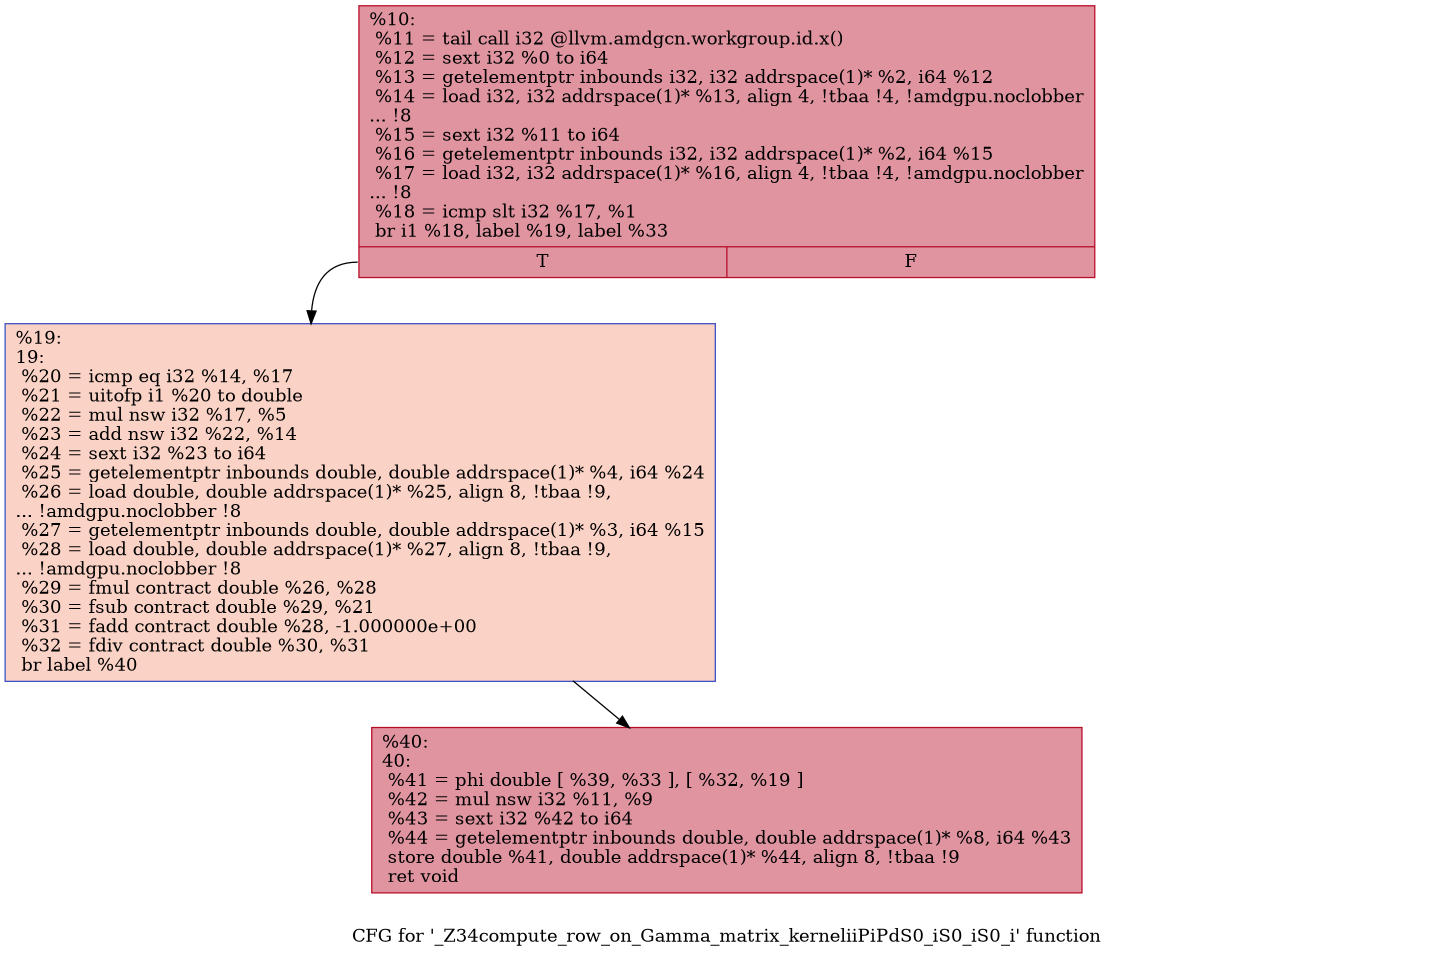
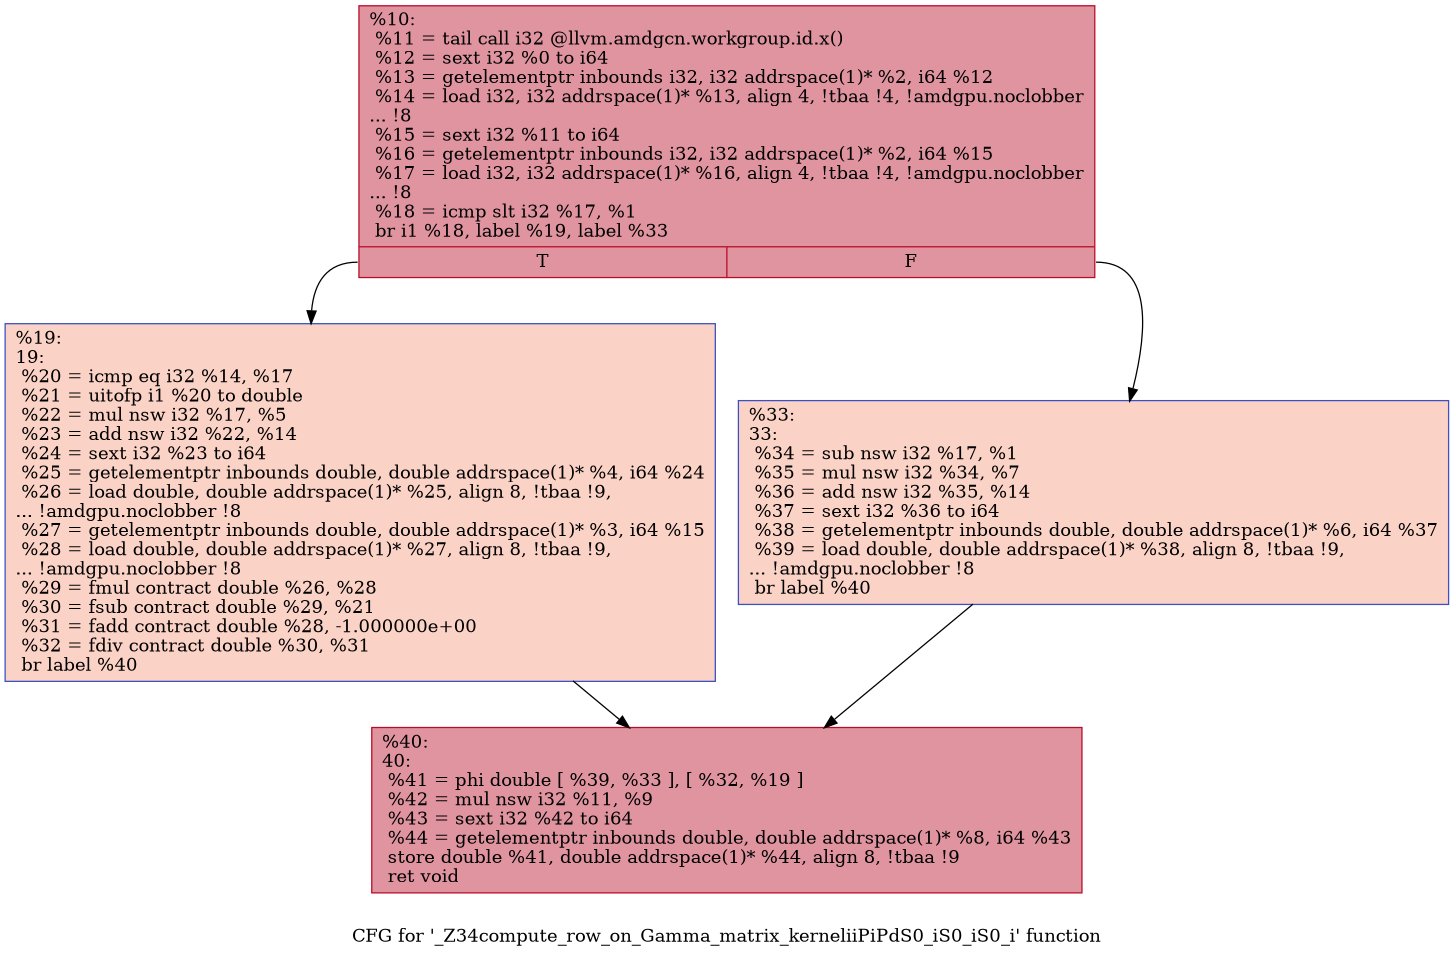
none -> (1093, 503)
